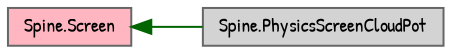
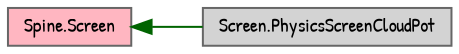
(323, 27) -> (327, 27)
